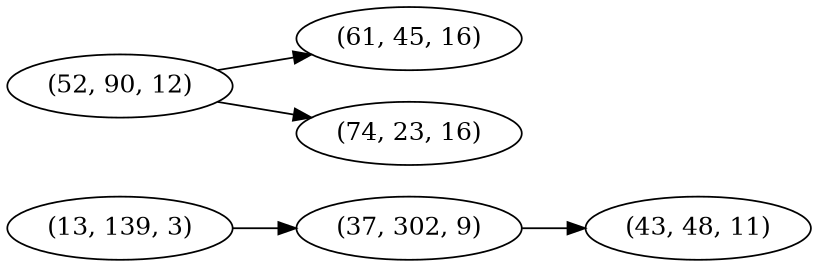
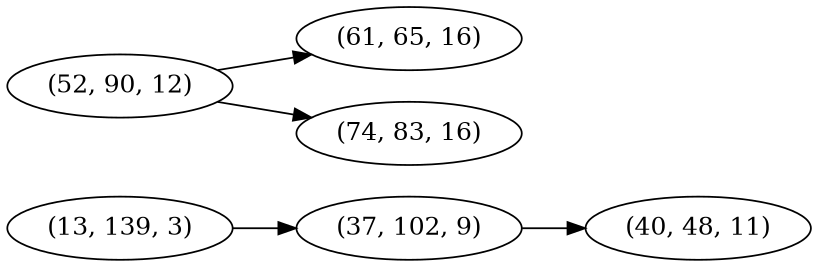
(409, 39) -> (409, 39)
(409, 133) -> (409, 133)
(409, 228) -> (409, 228)
(698, 228) -> (698, 228)
